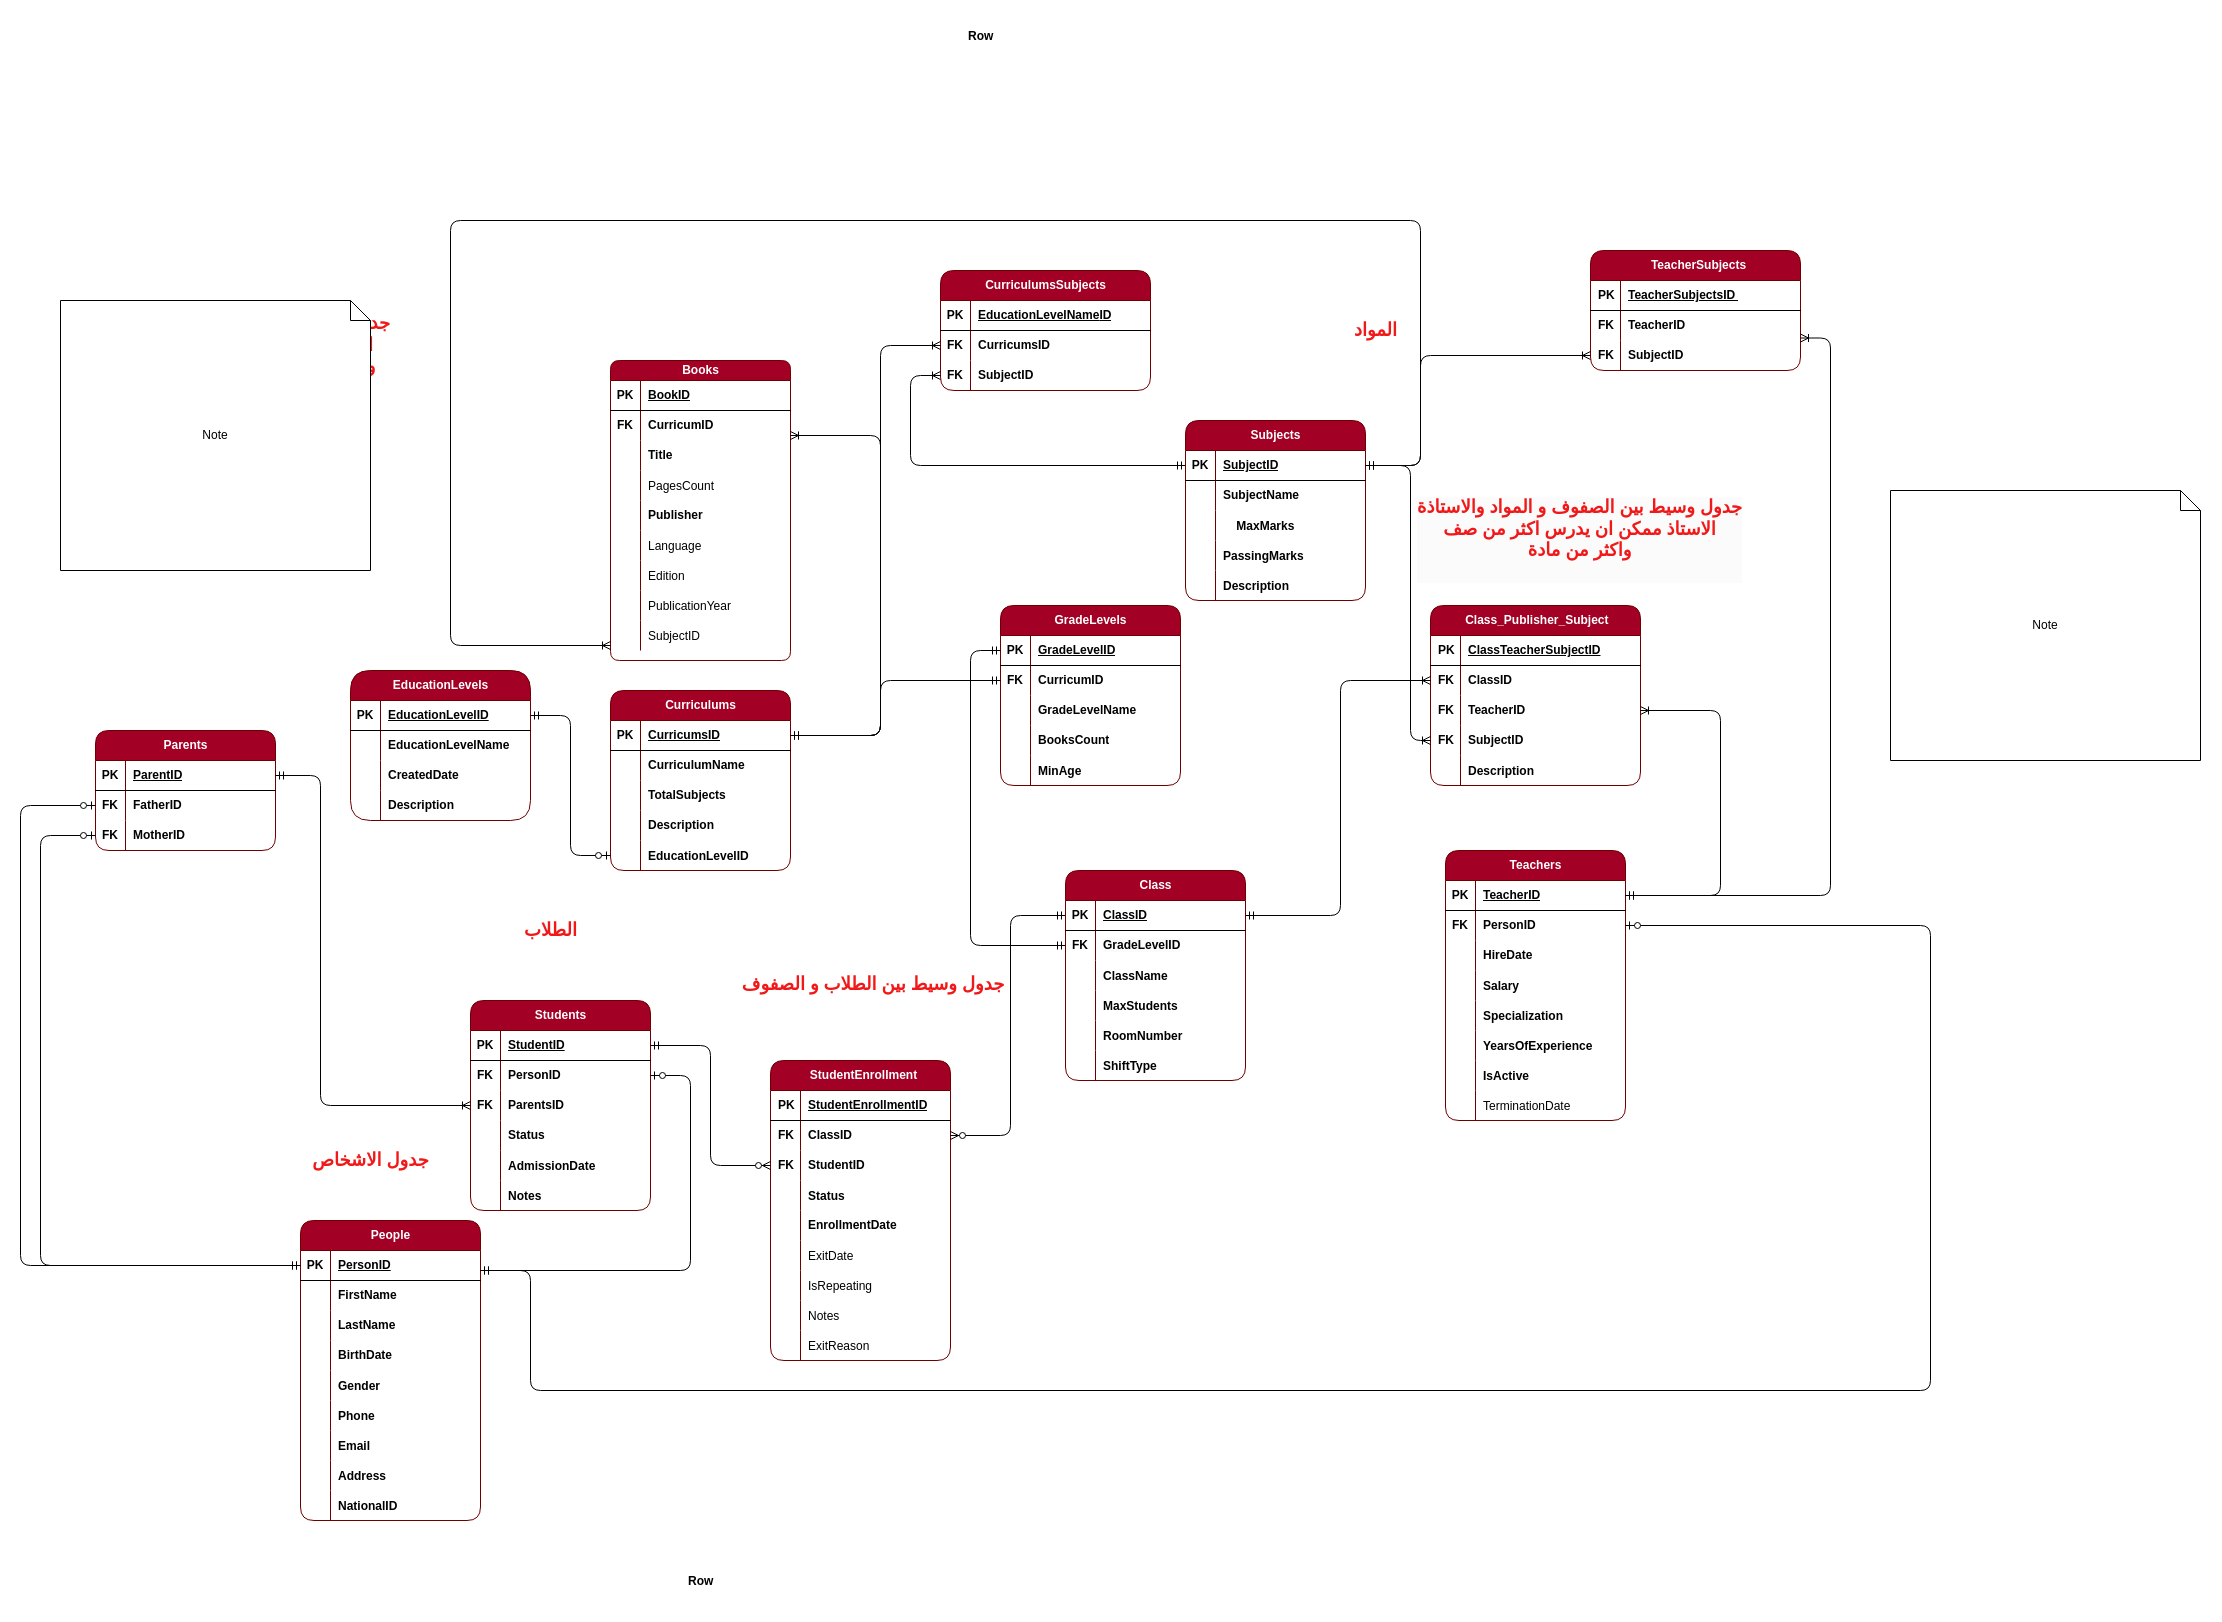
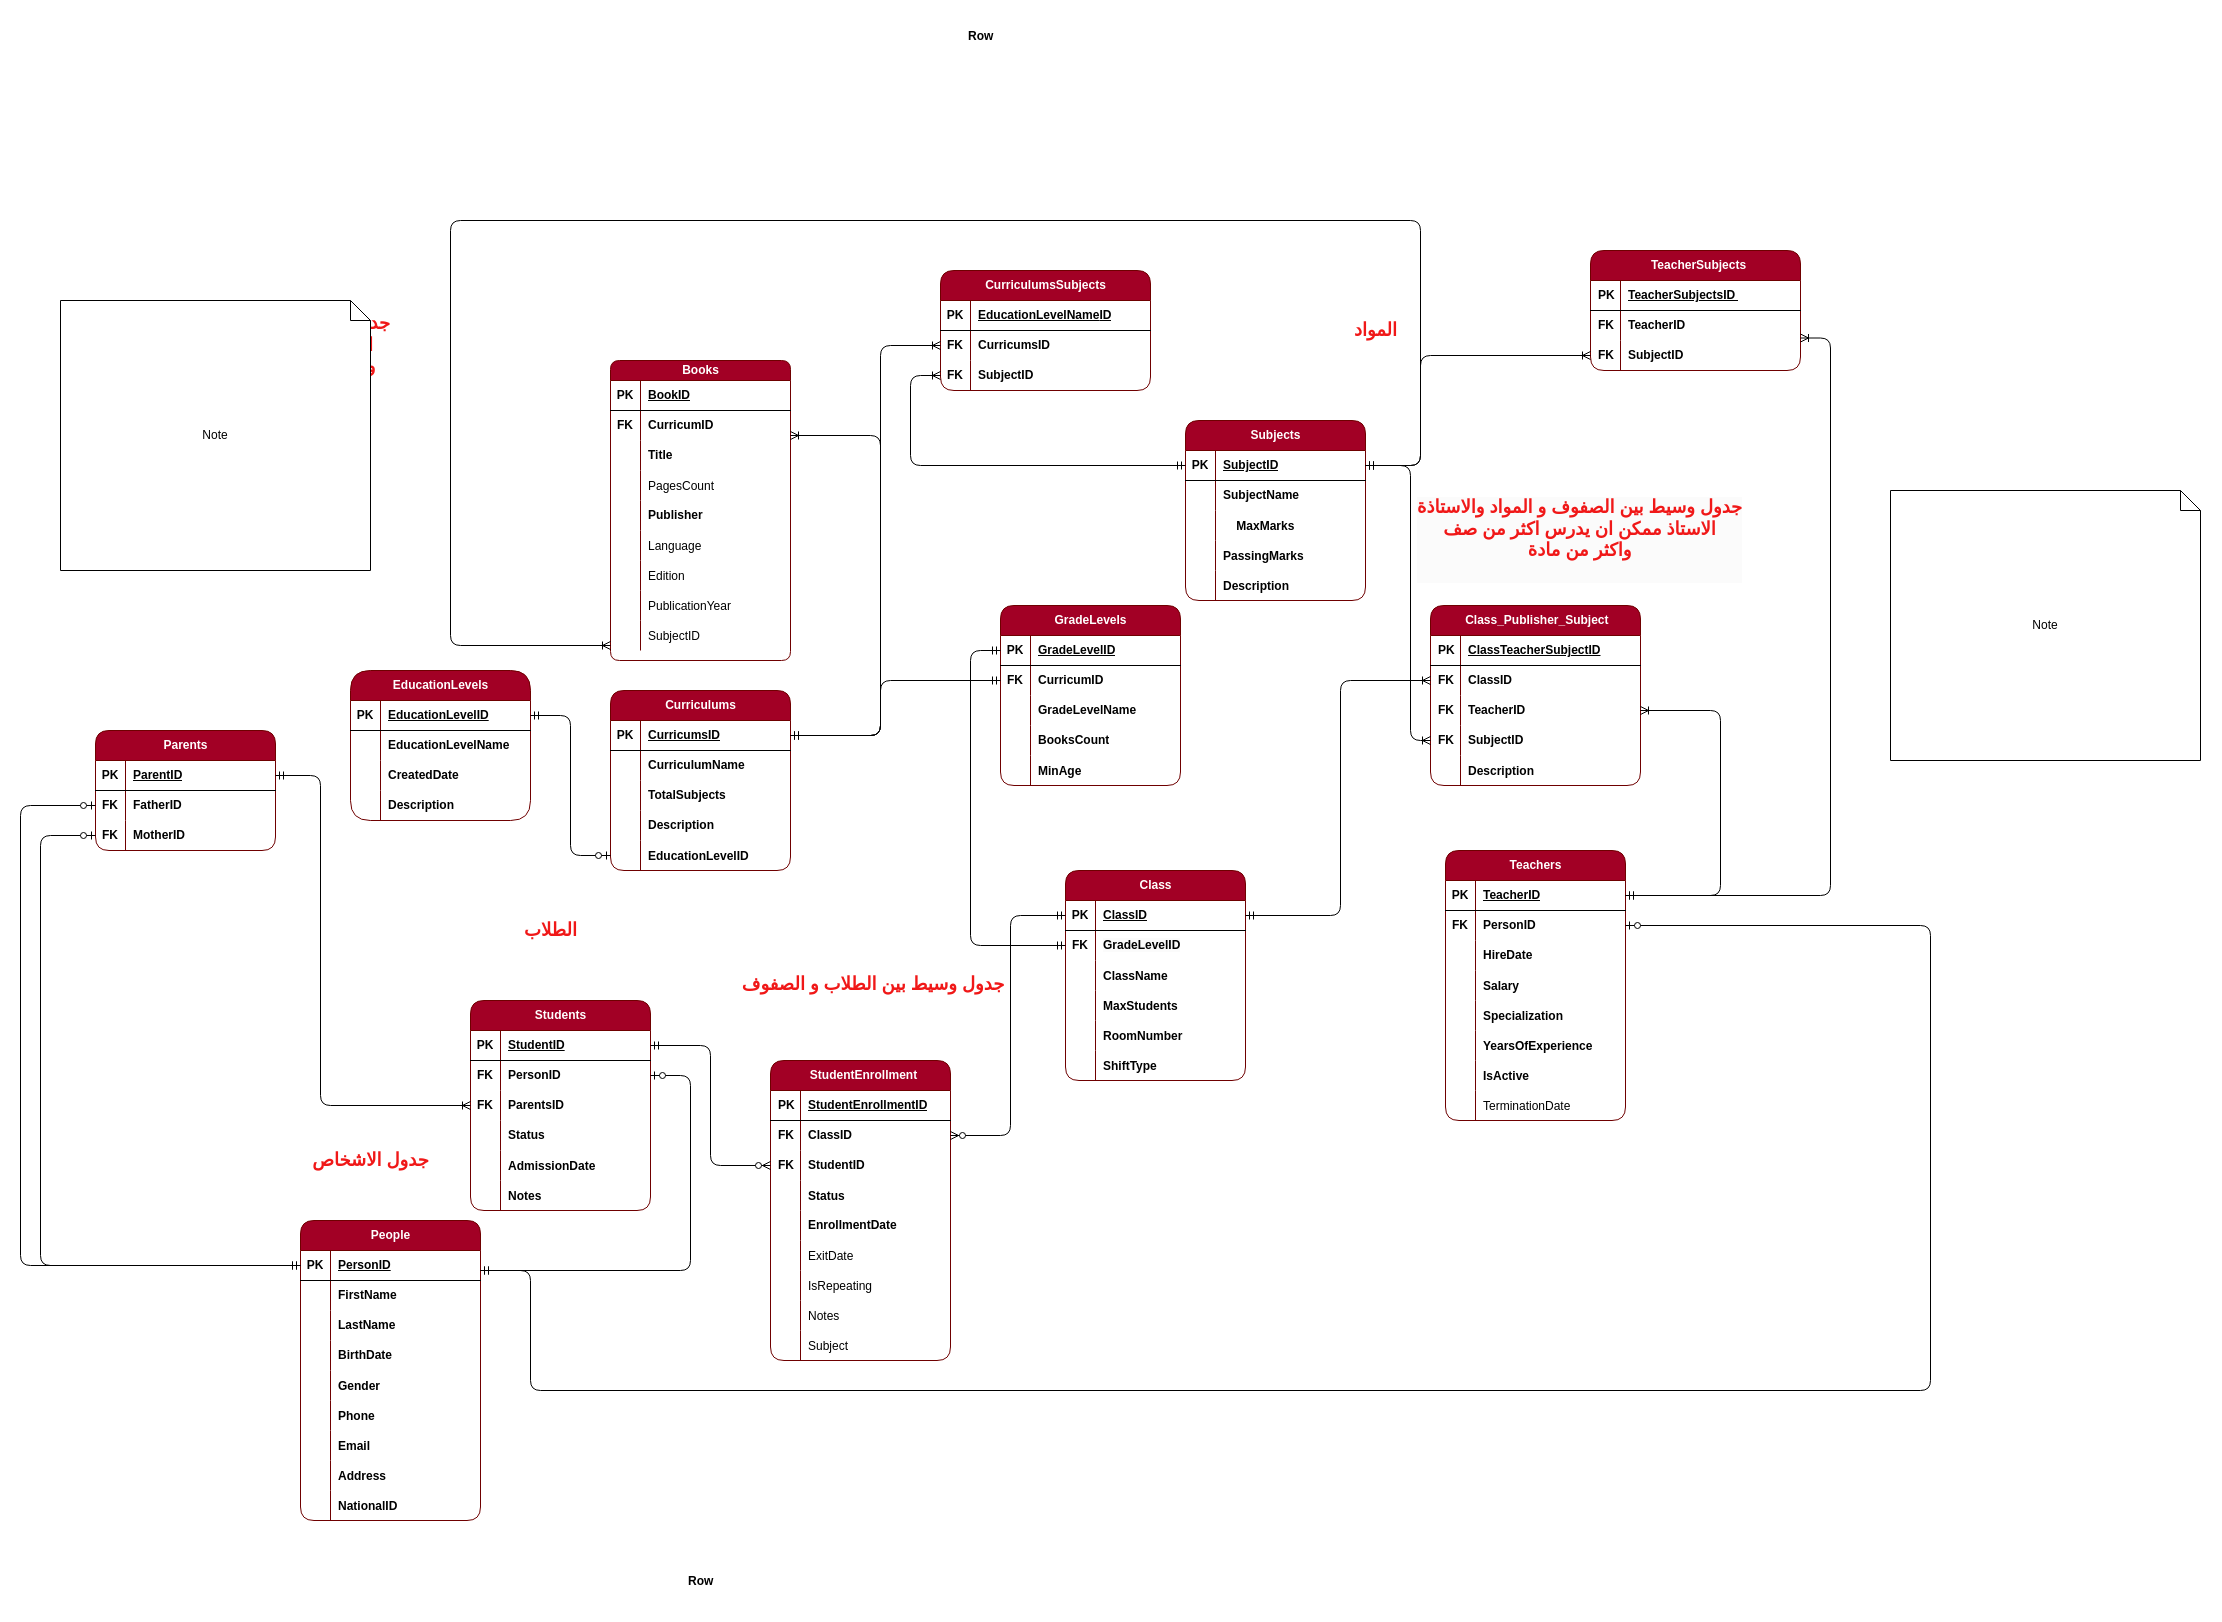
(840, 1346) -> (832, 1346)
